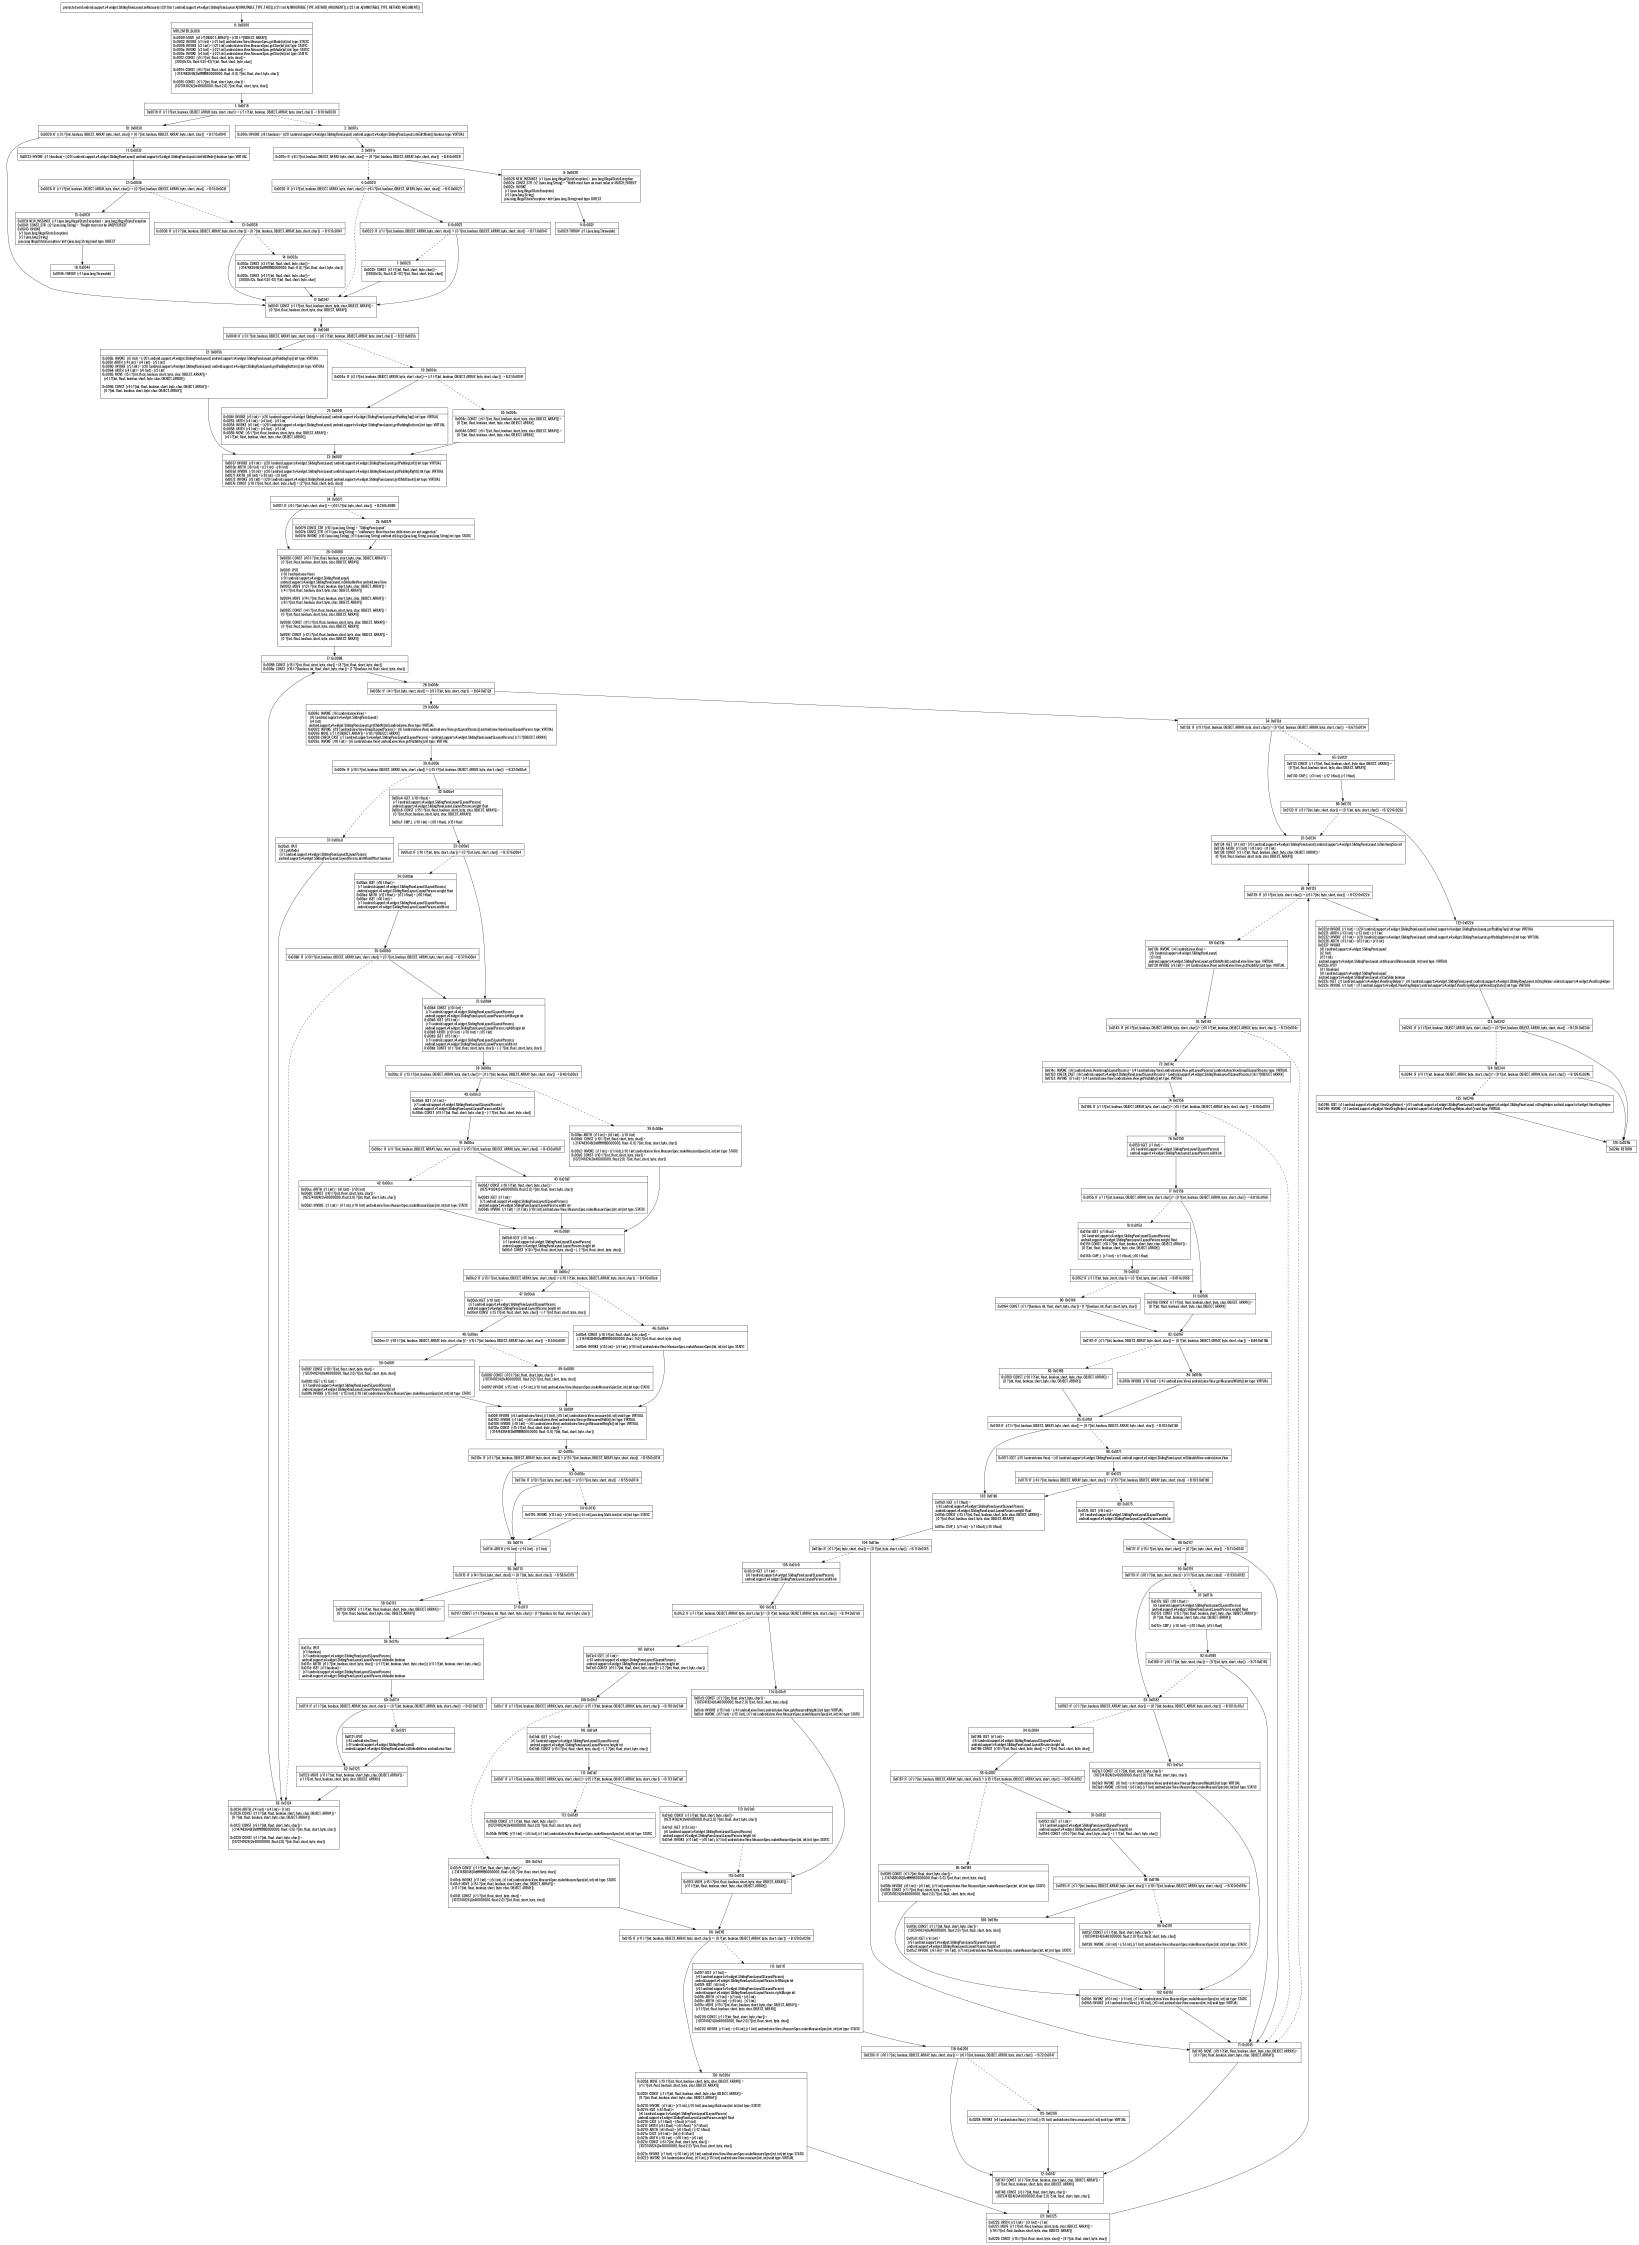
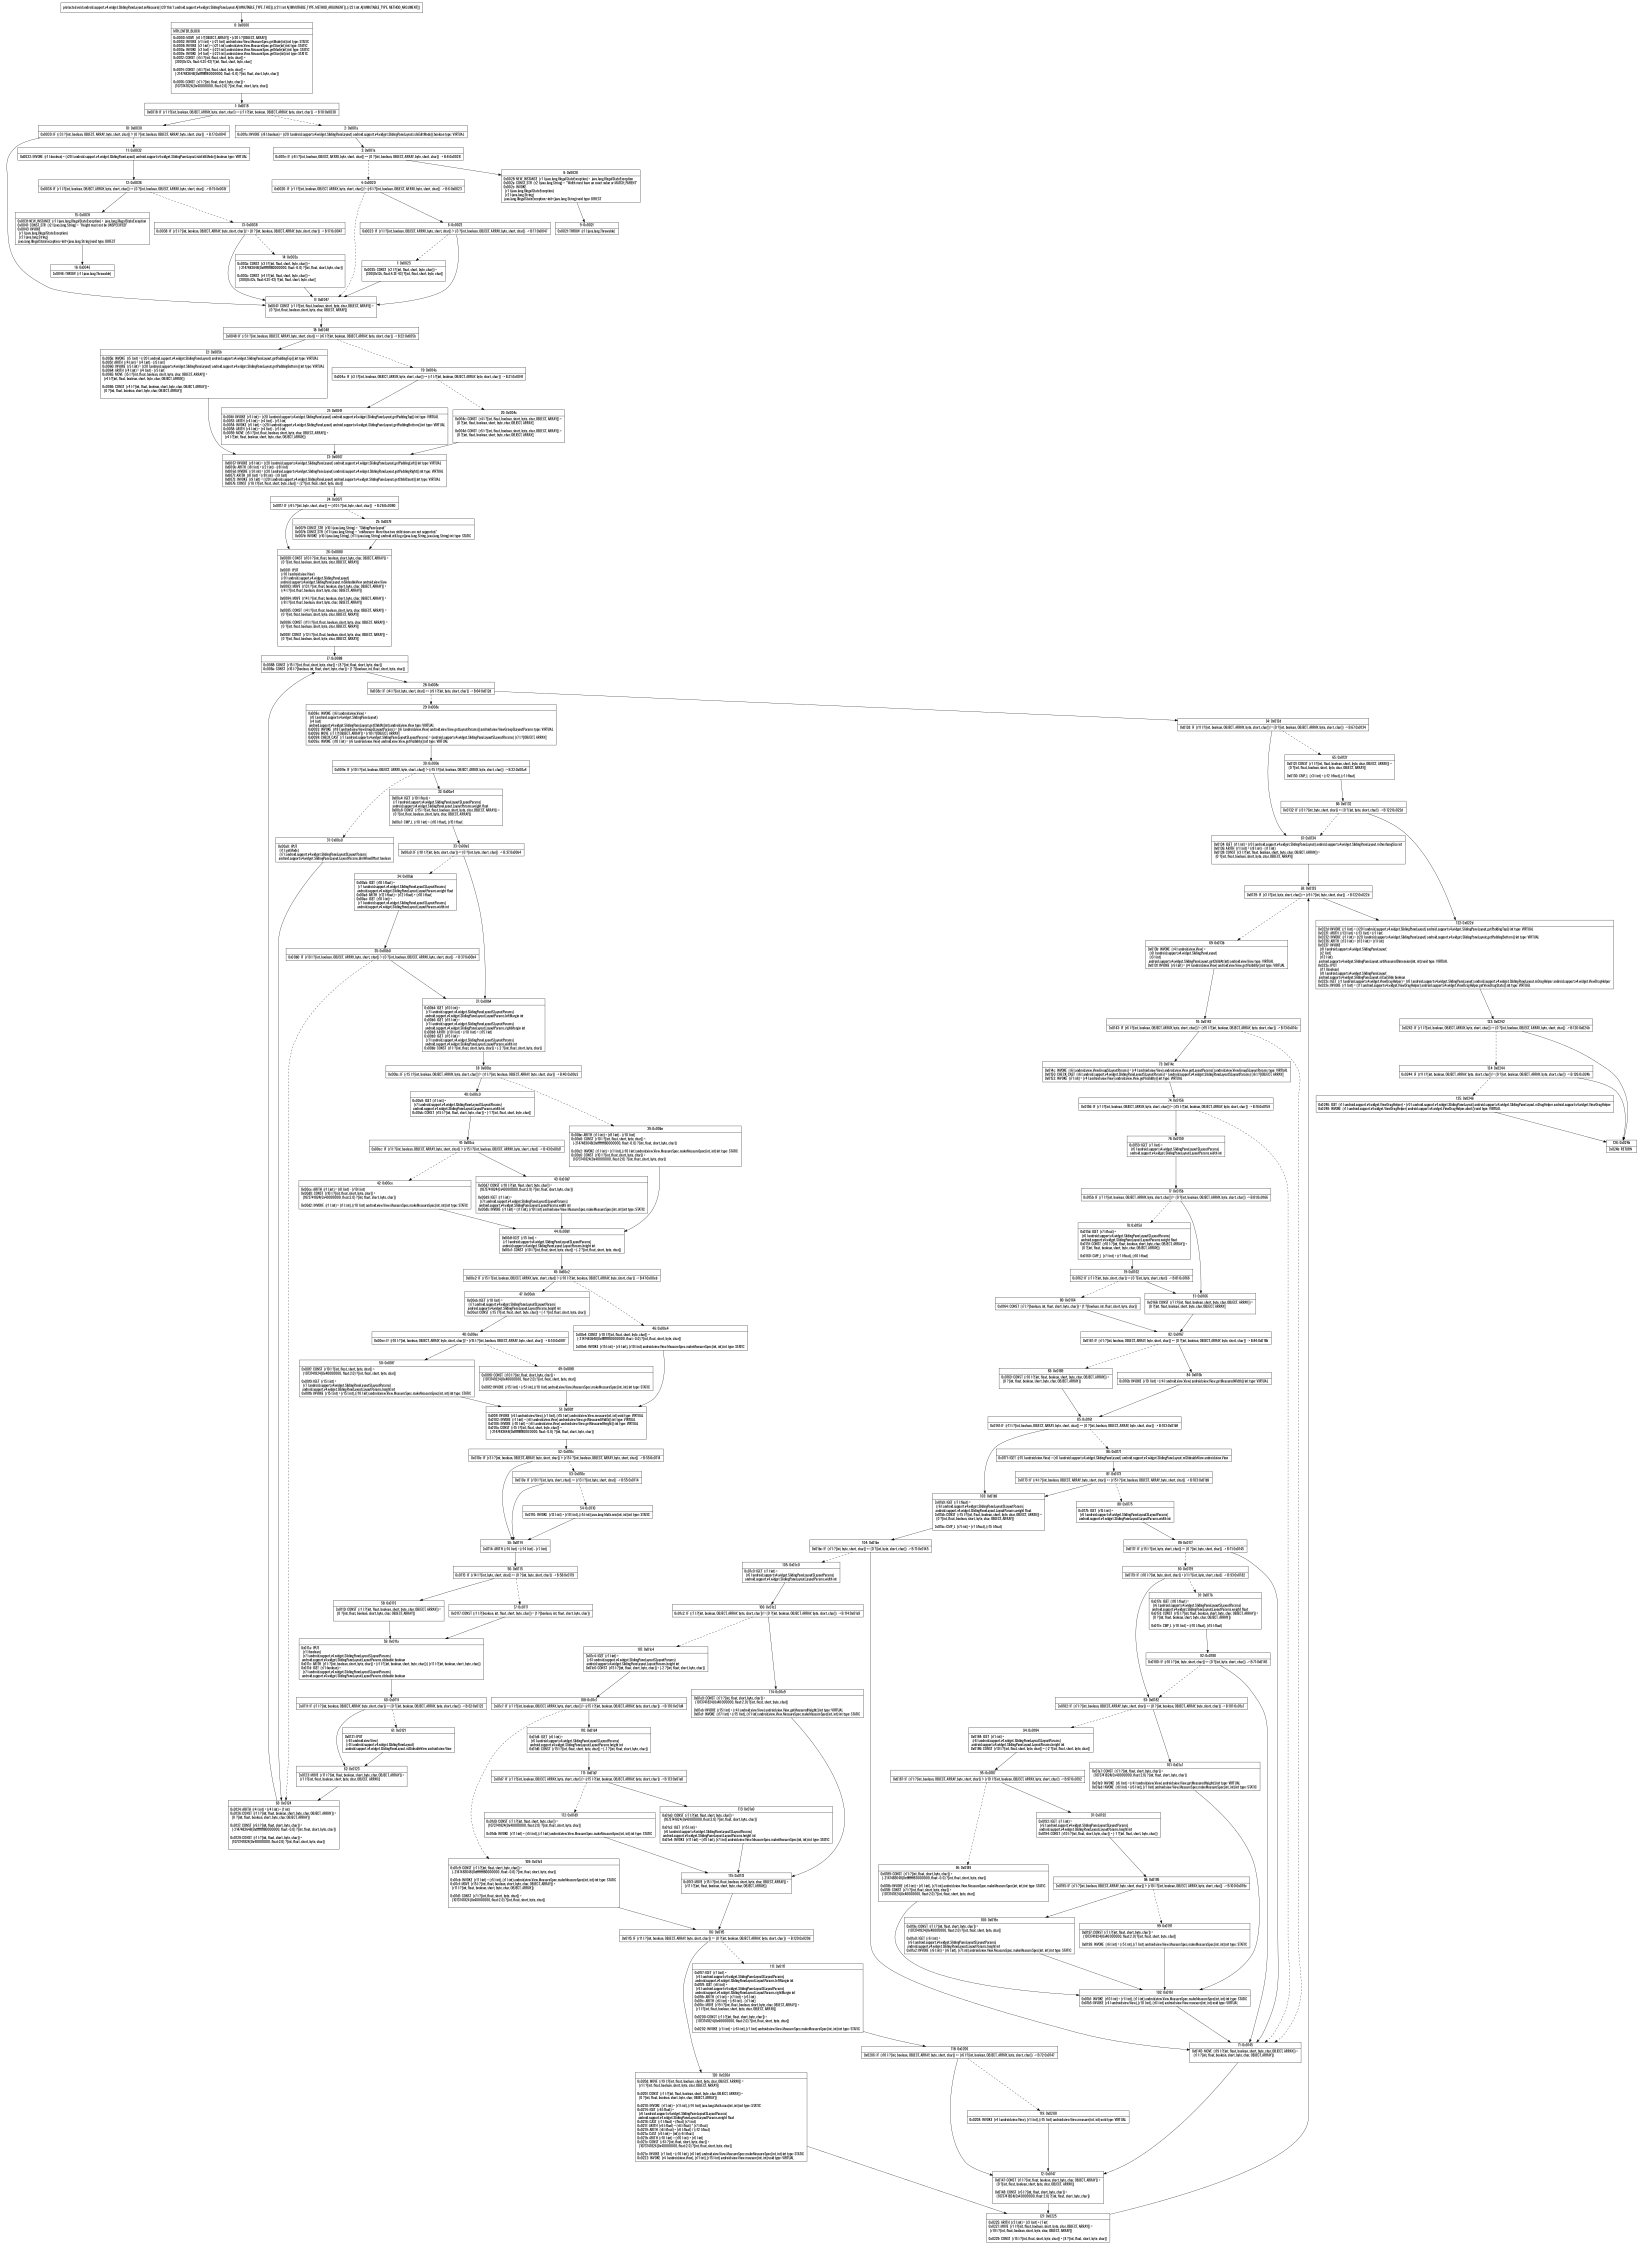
(444, 1008) -> (443, 1008)
(320, 1382) -> (319, 1382)
(603, 1656) -> (603, 1656)
(546, 1737) -> (547, 1737)
(741, 1857) -> (741, 1857)
